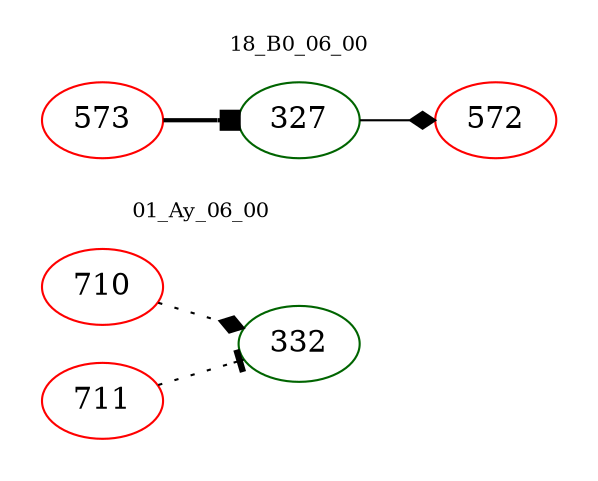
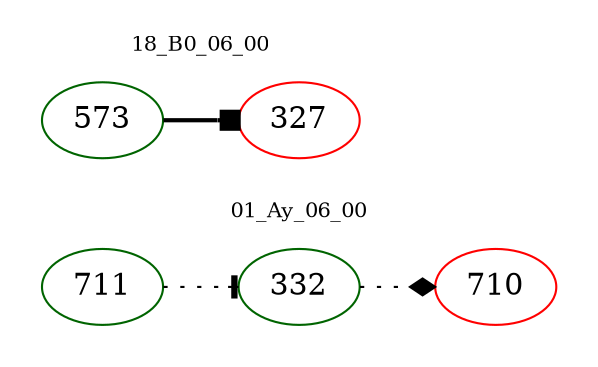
(103, 120) -> (103, 120)
(299, 120) -> (299, 120)
(496, 120) -> none
(189, 312) -> (385, 287)
(103, 401) -> (103, 287)
